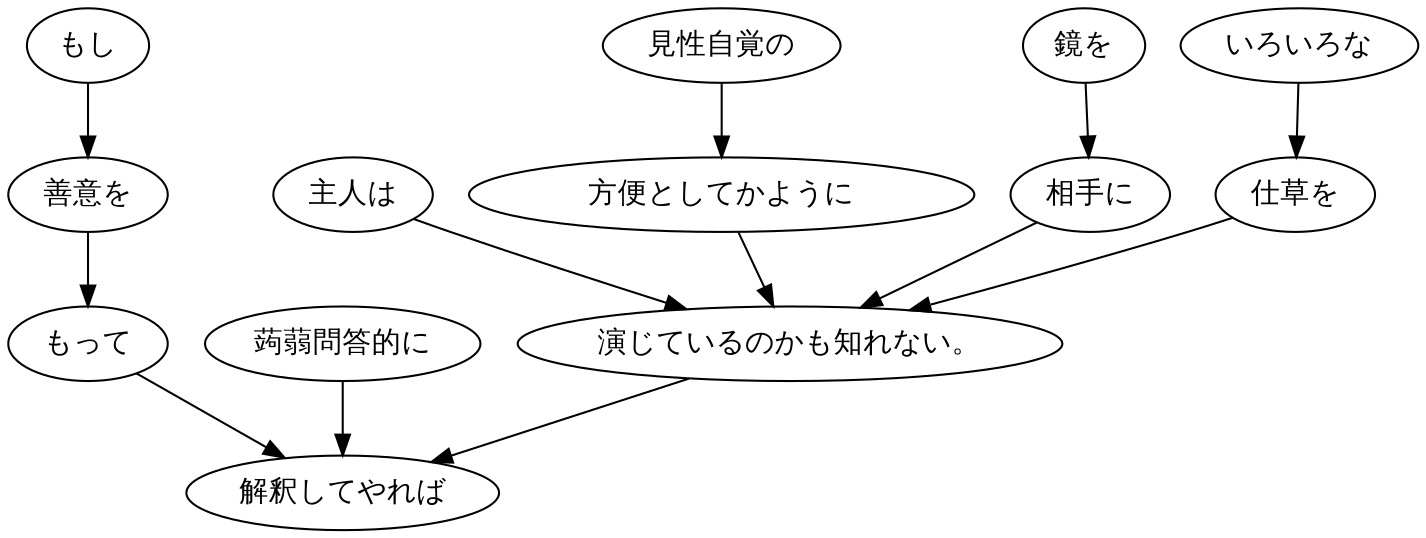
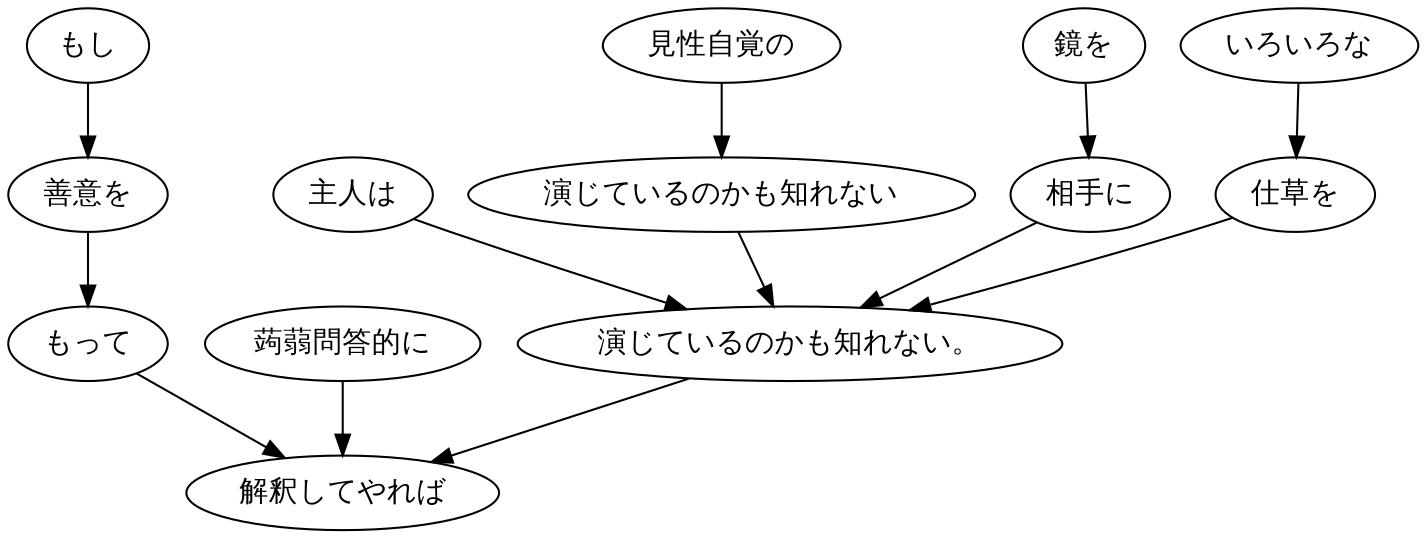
(722, 195) -> (722, 195)
